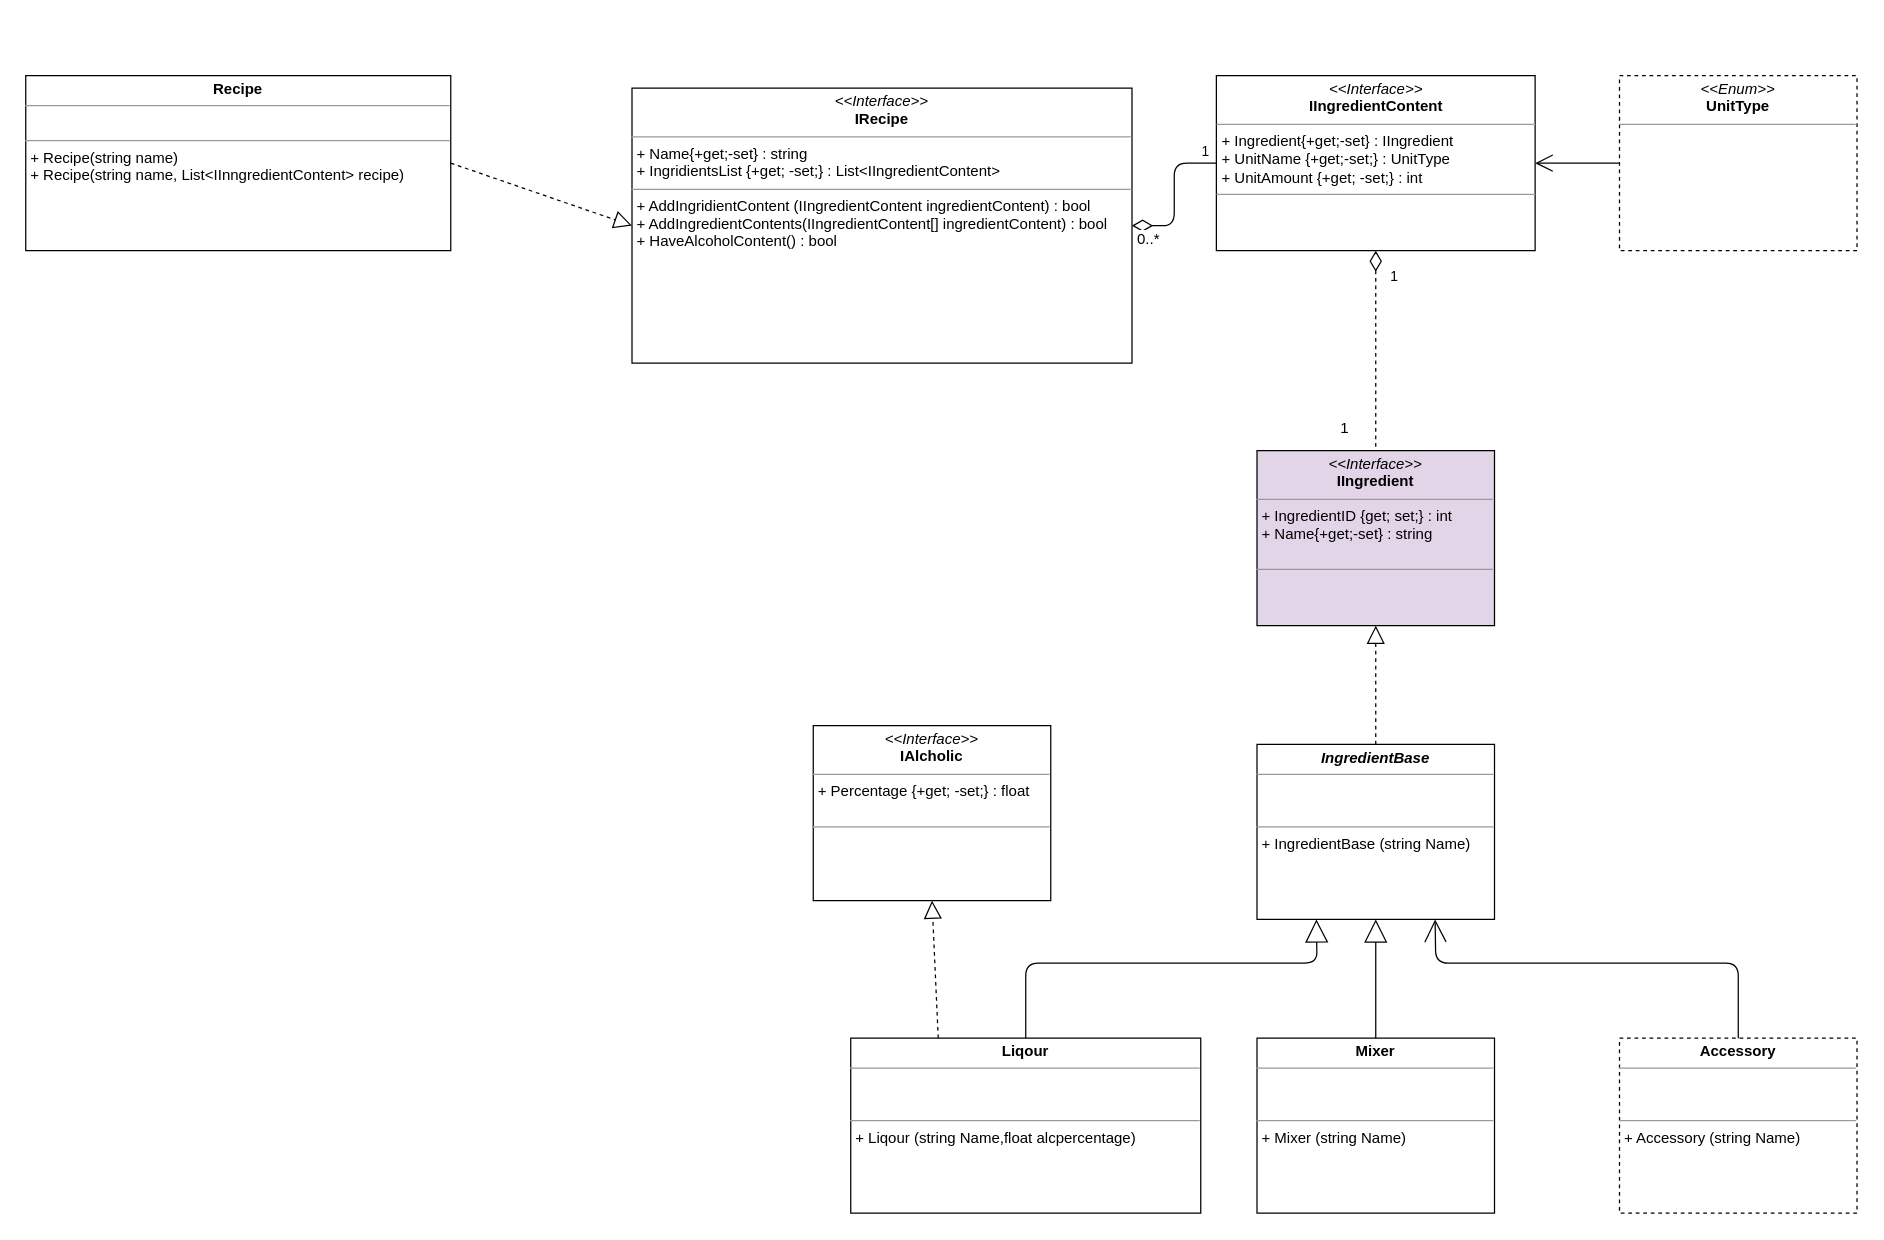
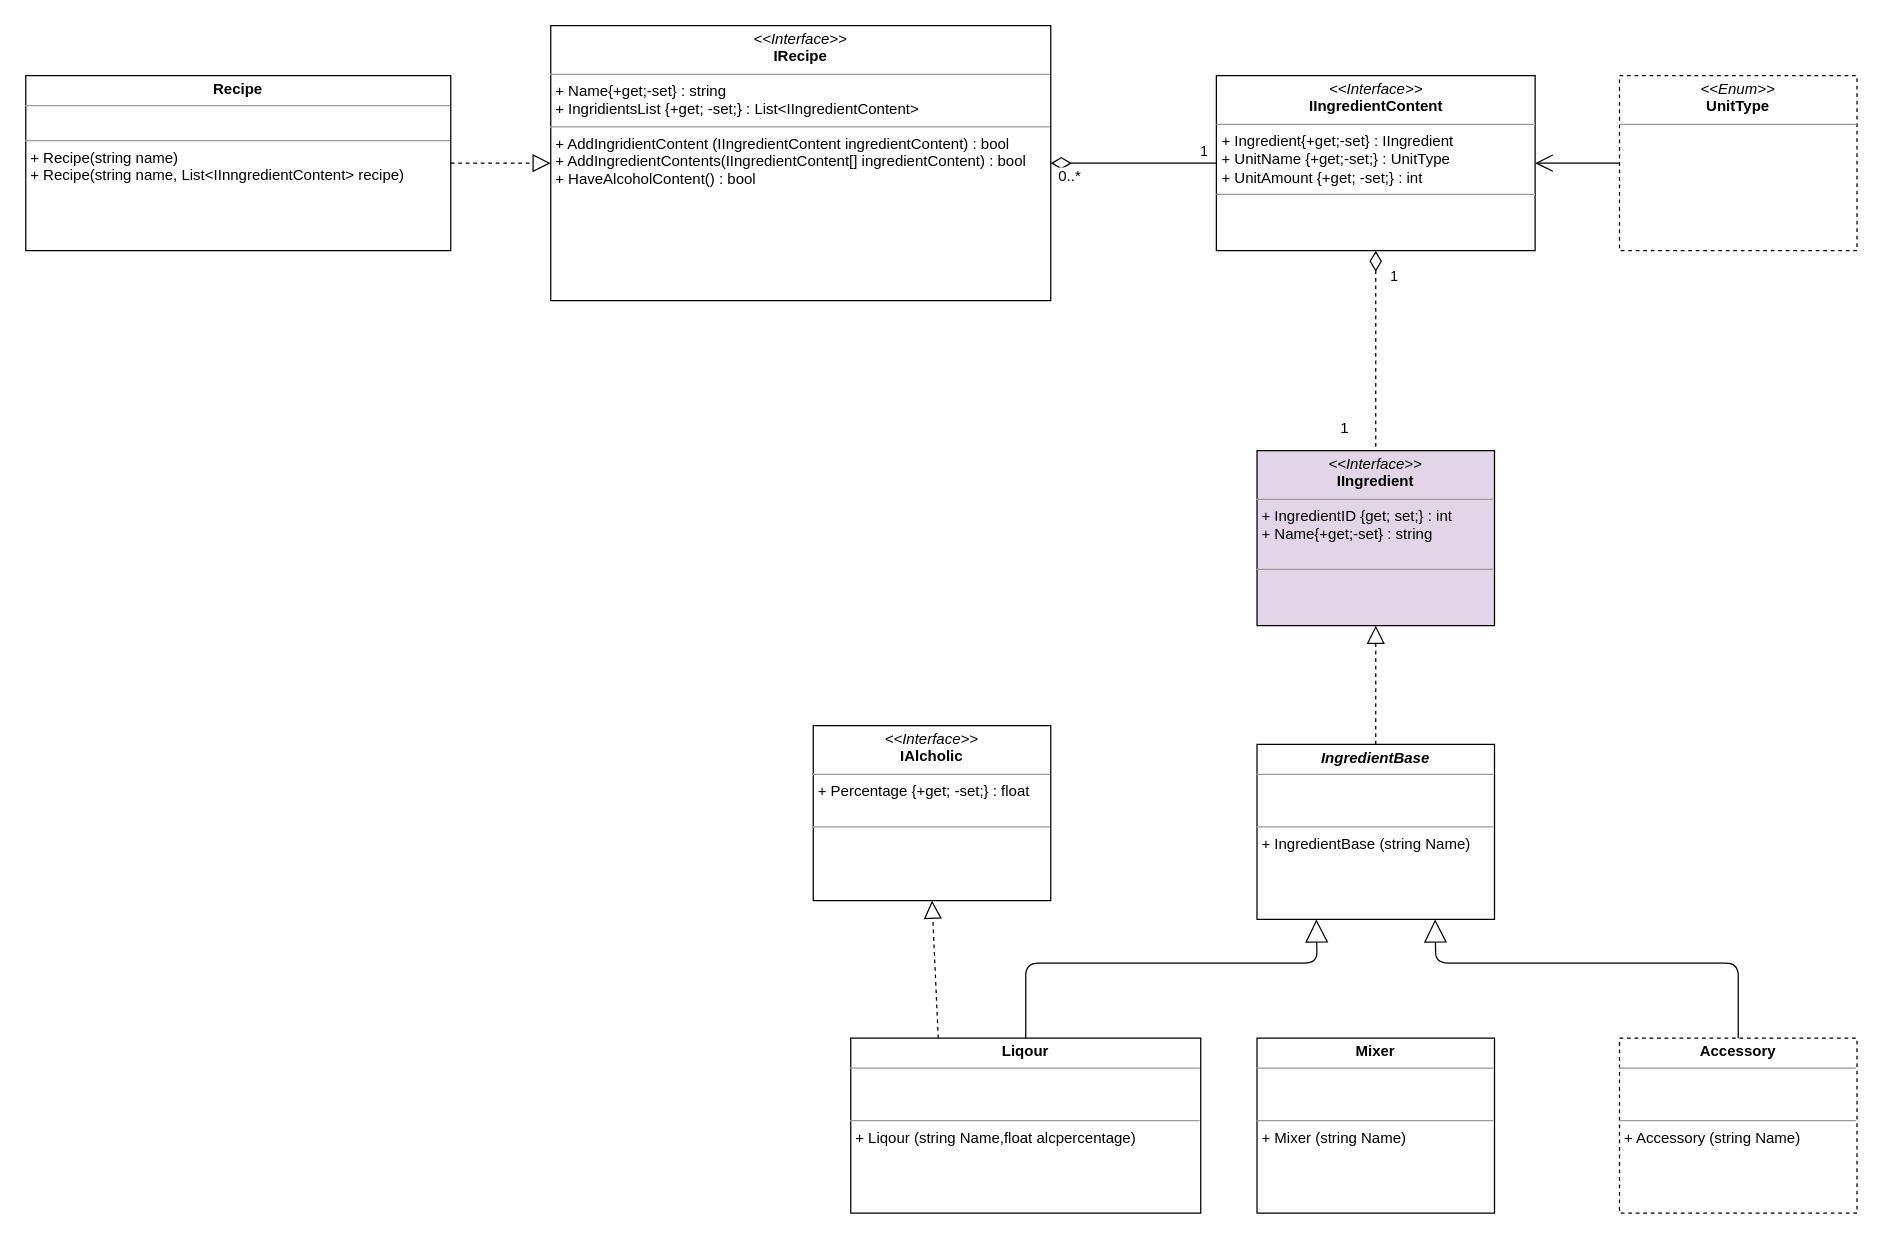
(882, 226) -> (801, 163)
(1435, 933) -> (1435, 943)
(1376, 990) -> none
